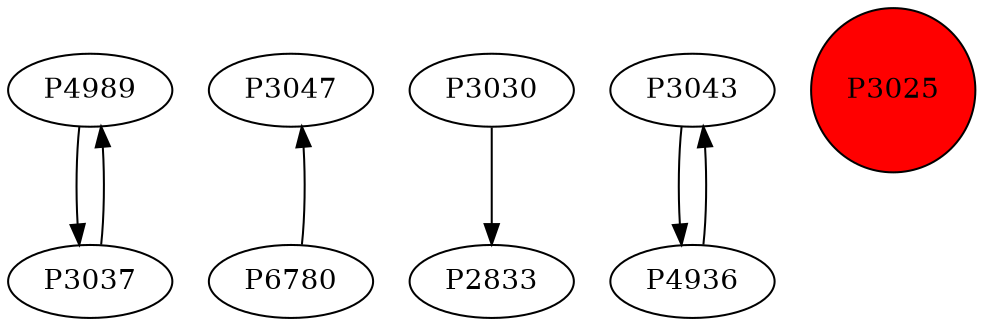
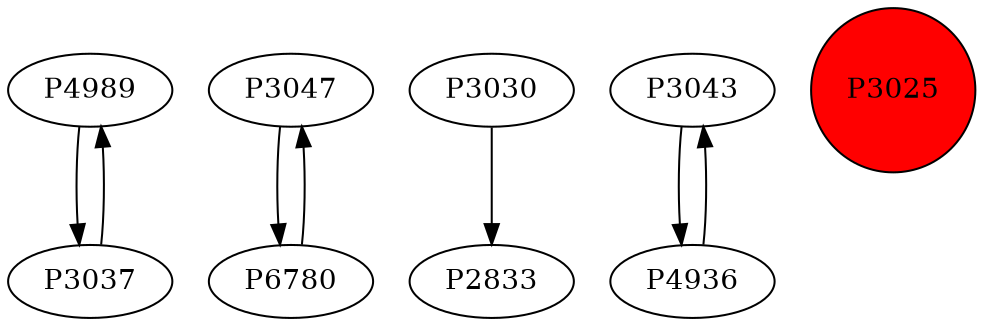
none -> (277, 175)
